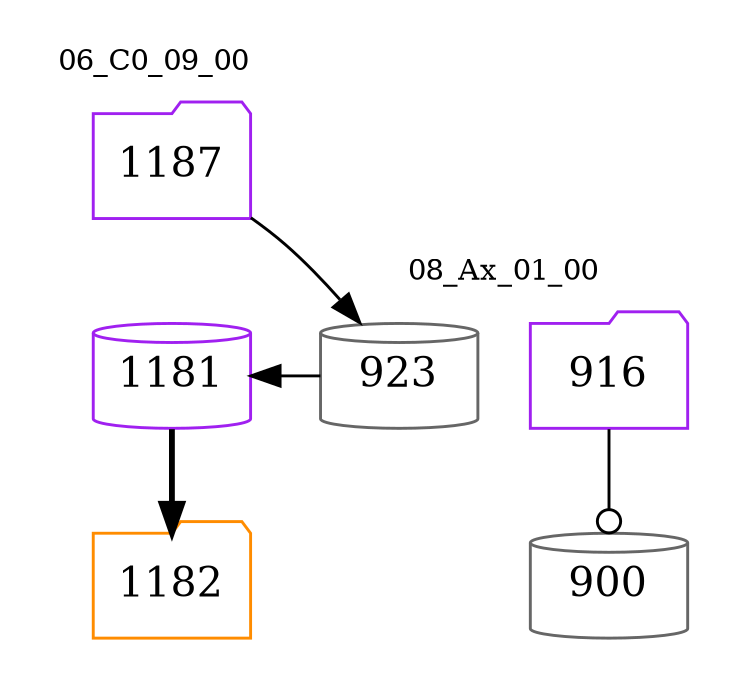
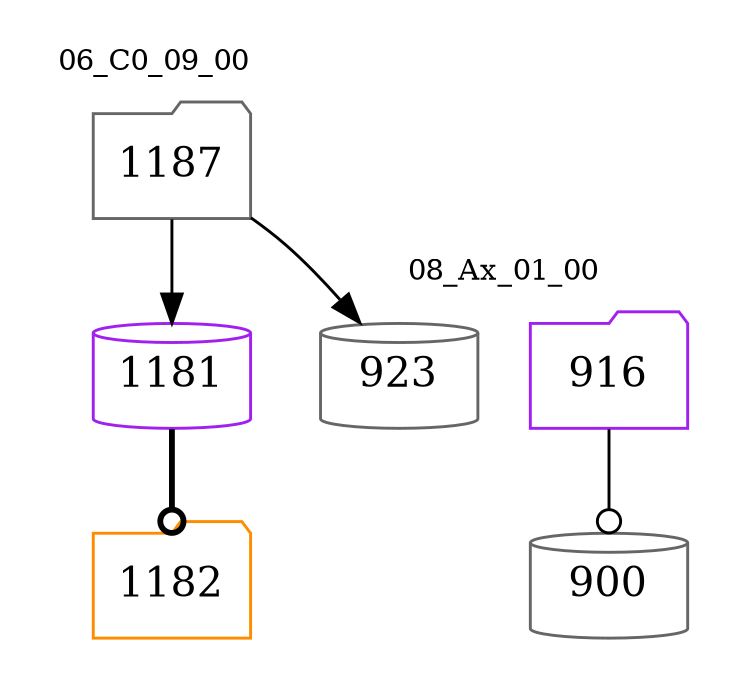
(172, 166) -> (172, 166)
(300, 376) -> (172, 257)
(172, 469) -> (172, 469)
